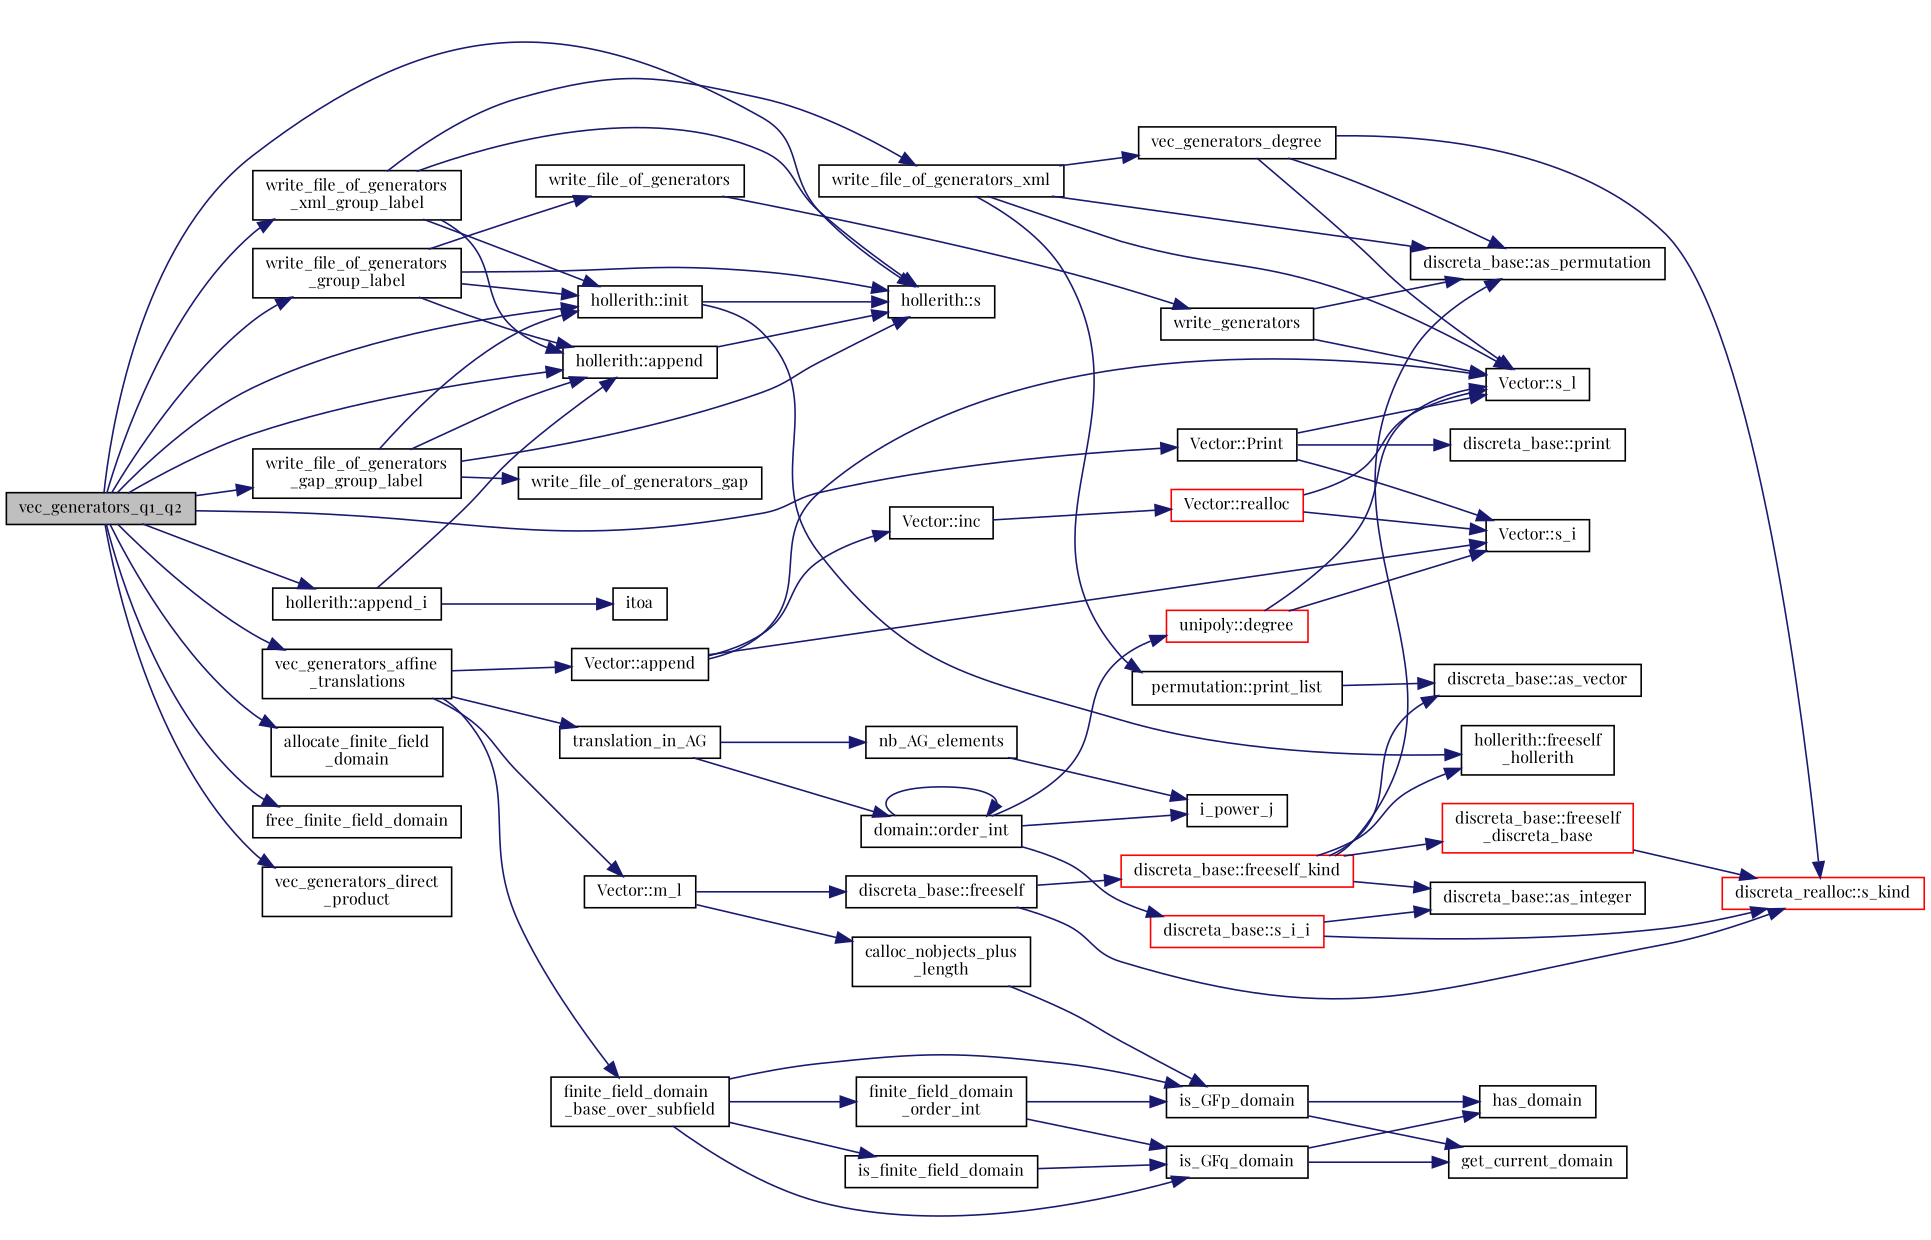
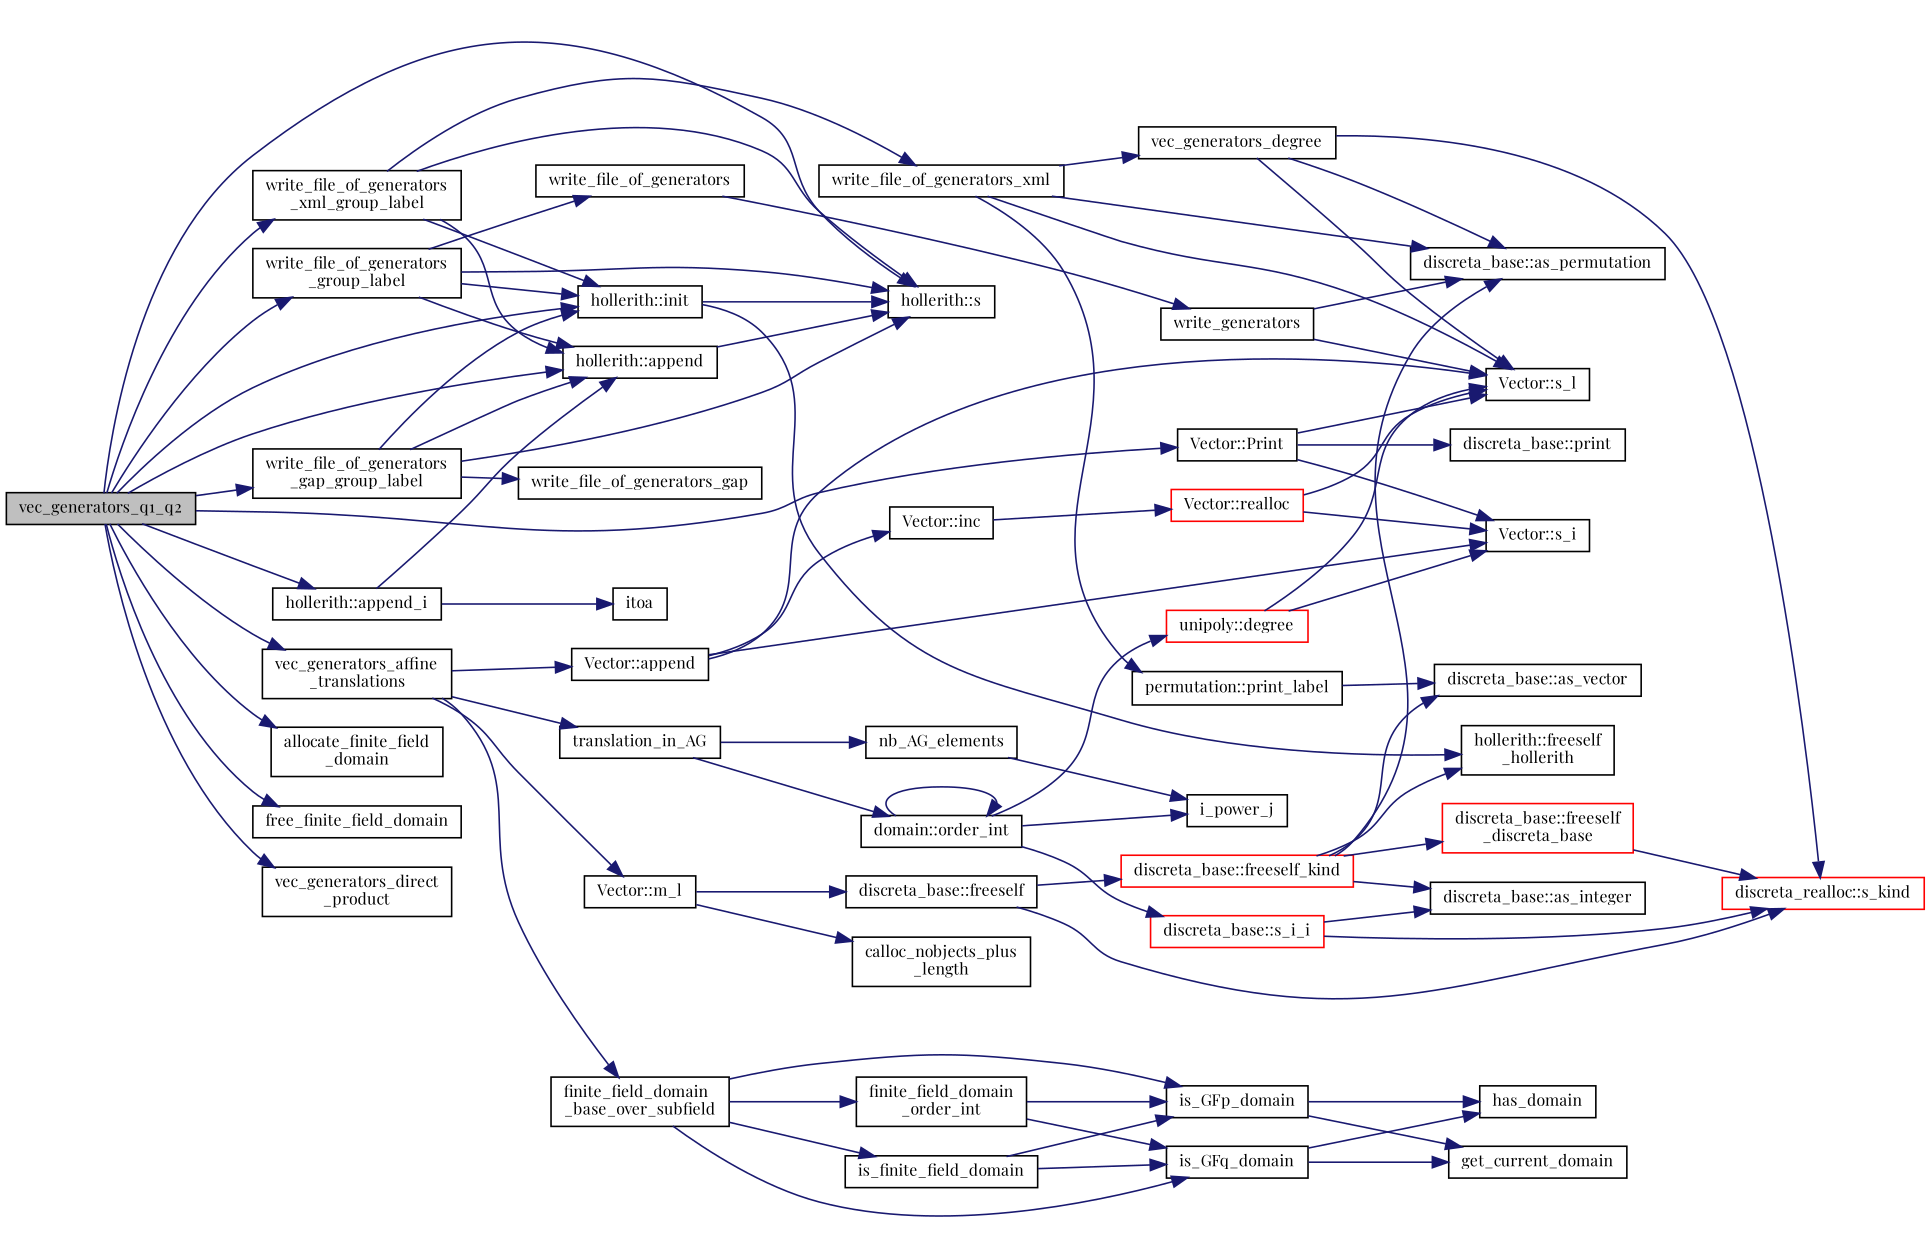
(1237, 688) -> (1237, 688)
(1101, 1030) -> (1078, 1139)
